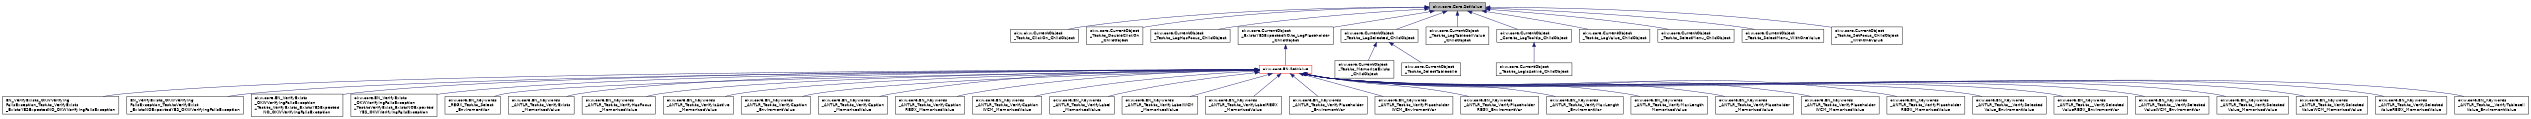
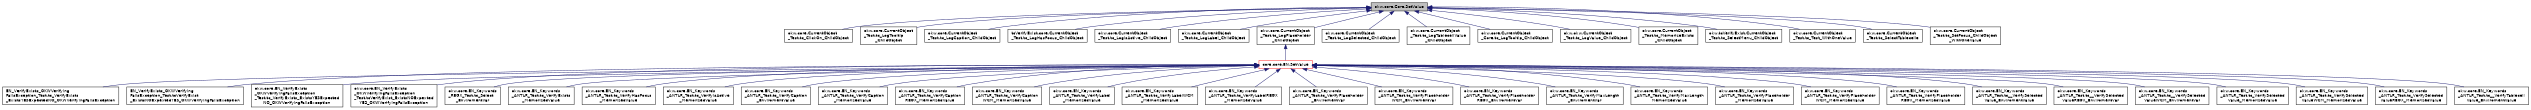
none -> (962, 36)
(1045, 36) -> (818, 36)
(1115, 36) -> (889, 36)
(1190, 36) -> (1048, 36)
none -> (1214, 36)
(1286, 36) -> (1286, 36)
(1615, 36) -> (1596, 36)
(1696, 36) -> (1744, 36)
(1783, 36) -> (1823, 36)
(1372, 53) -> (1536, 15)
(1407, 54) -> (1652, 13)
(1534, 55) -> (1263, 17)
(1286, 69) -> (1286, 65)
